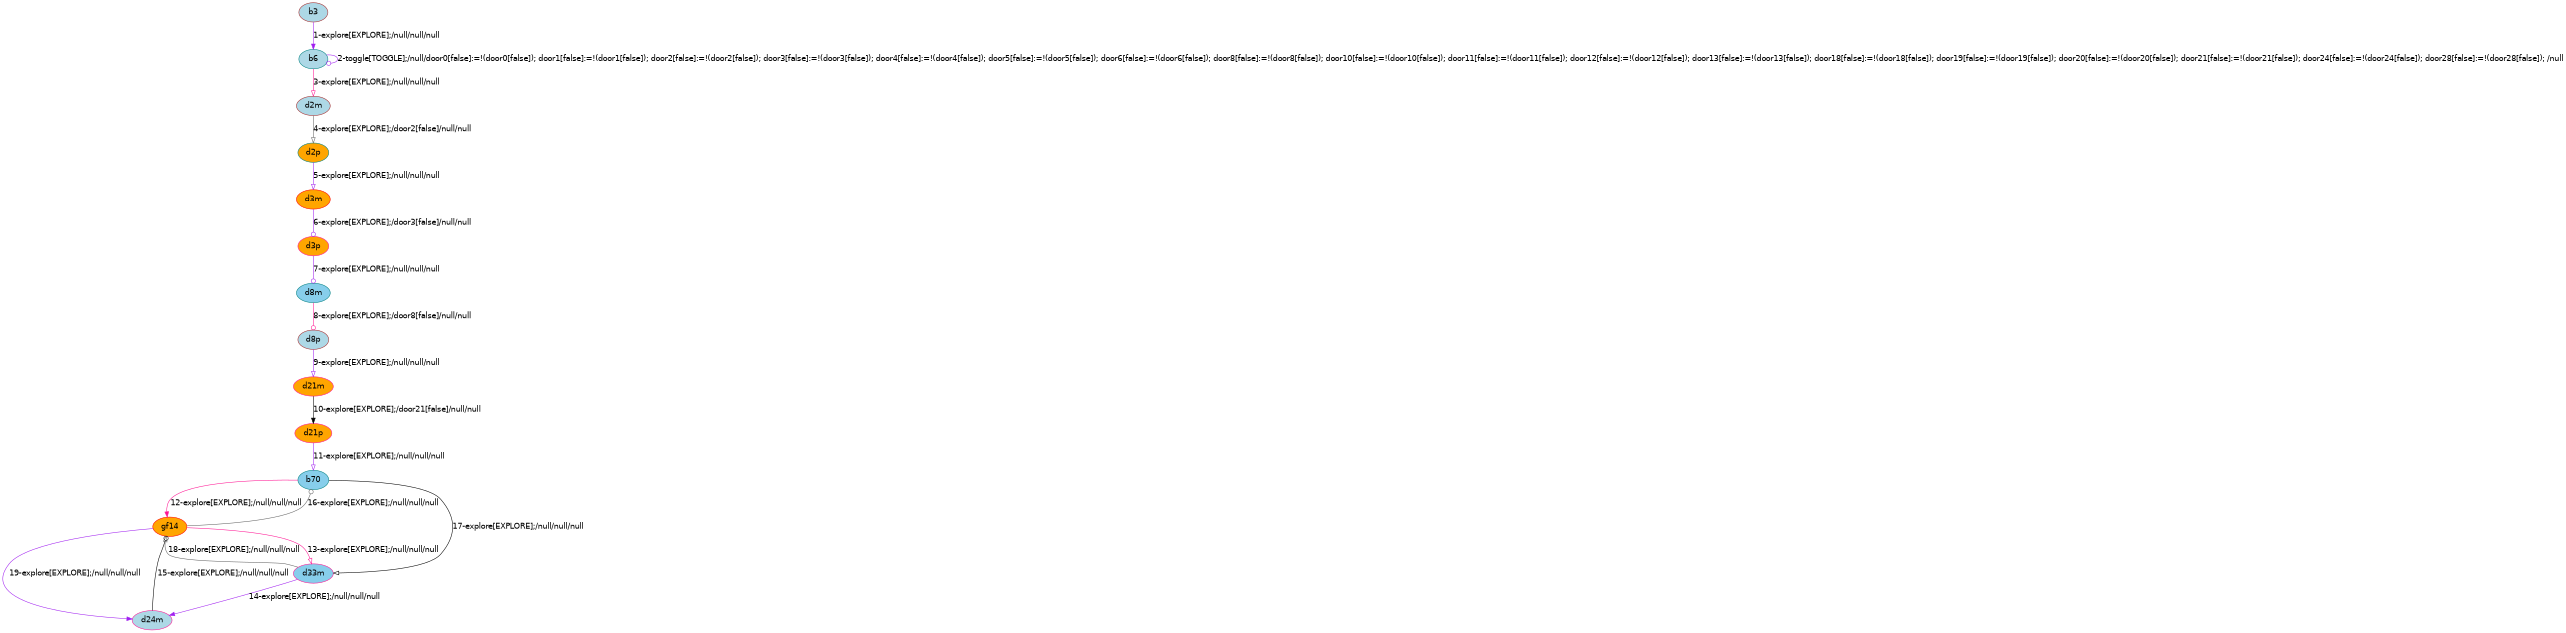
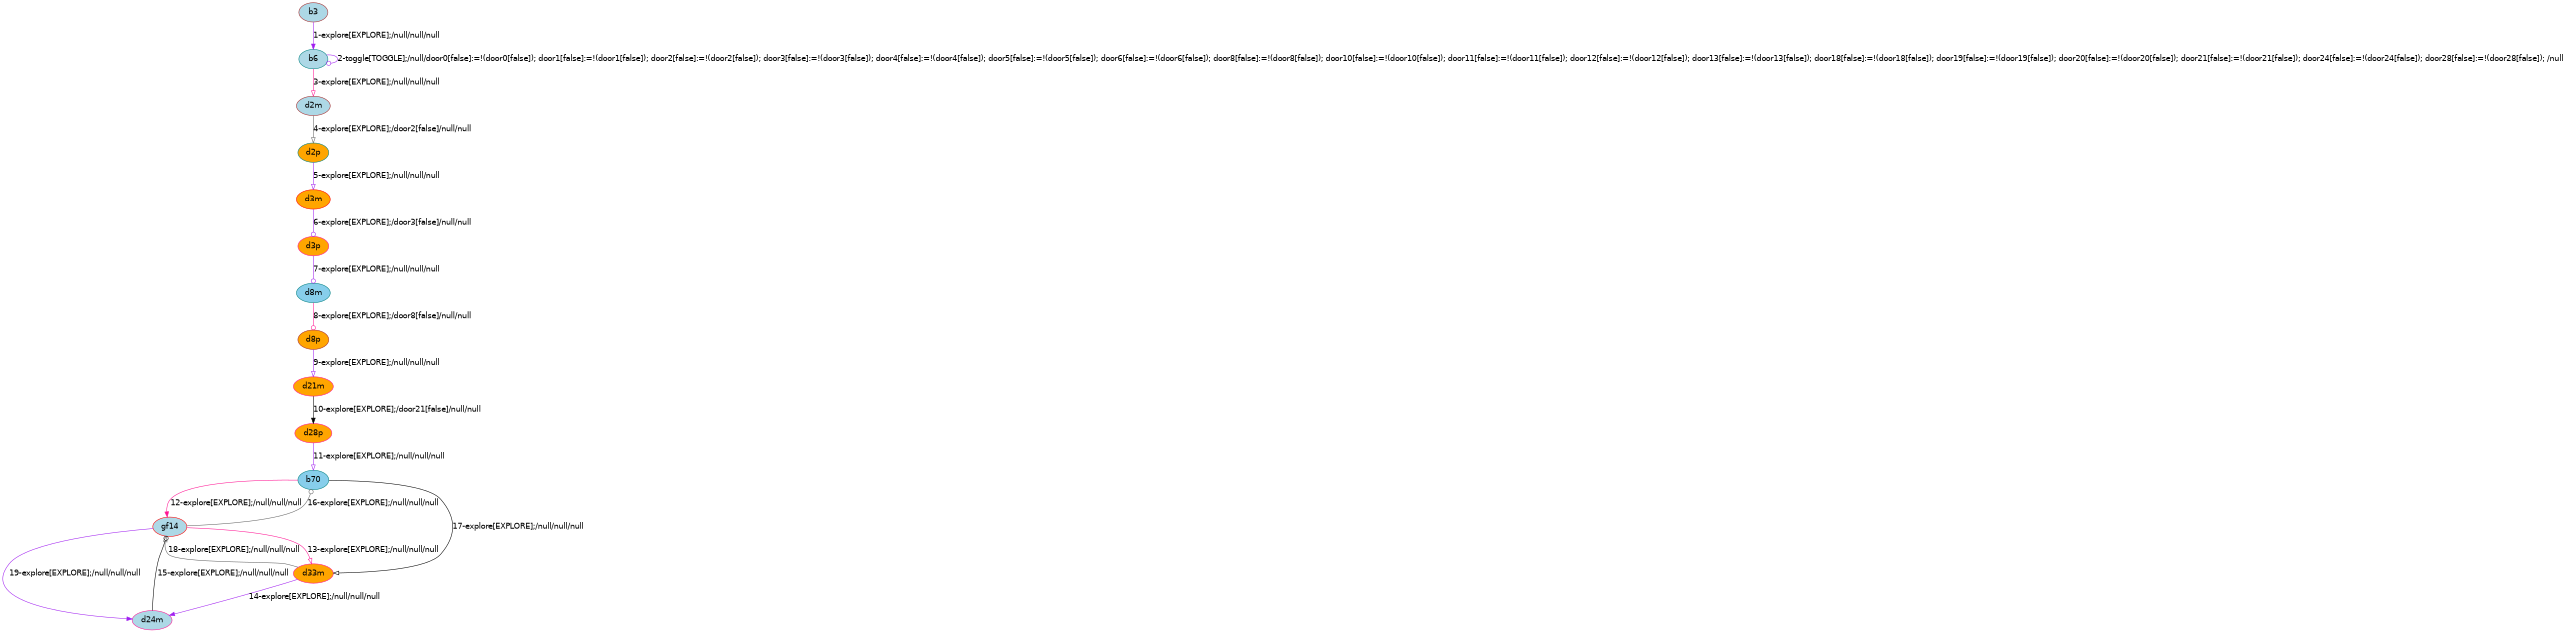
(313, 340) -> (313, 340)
(313, 433) -> (313, 433)
(170, 527) -> (170, 527)
(313, 574) -> (313, 574)
